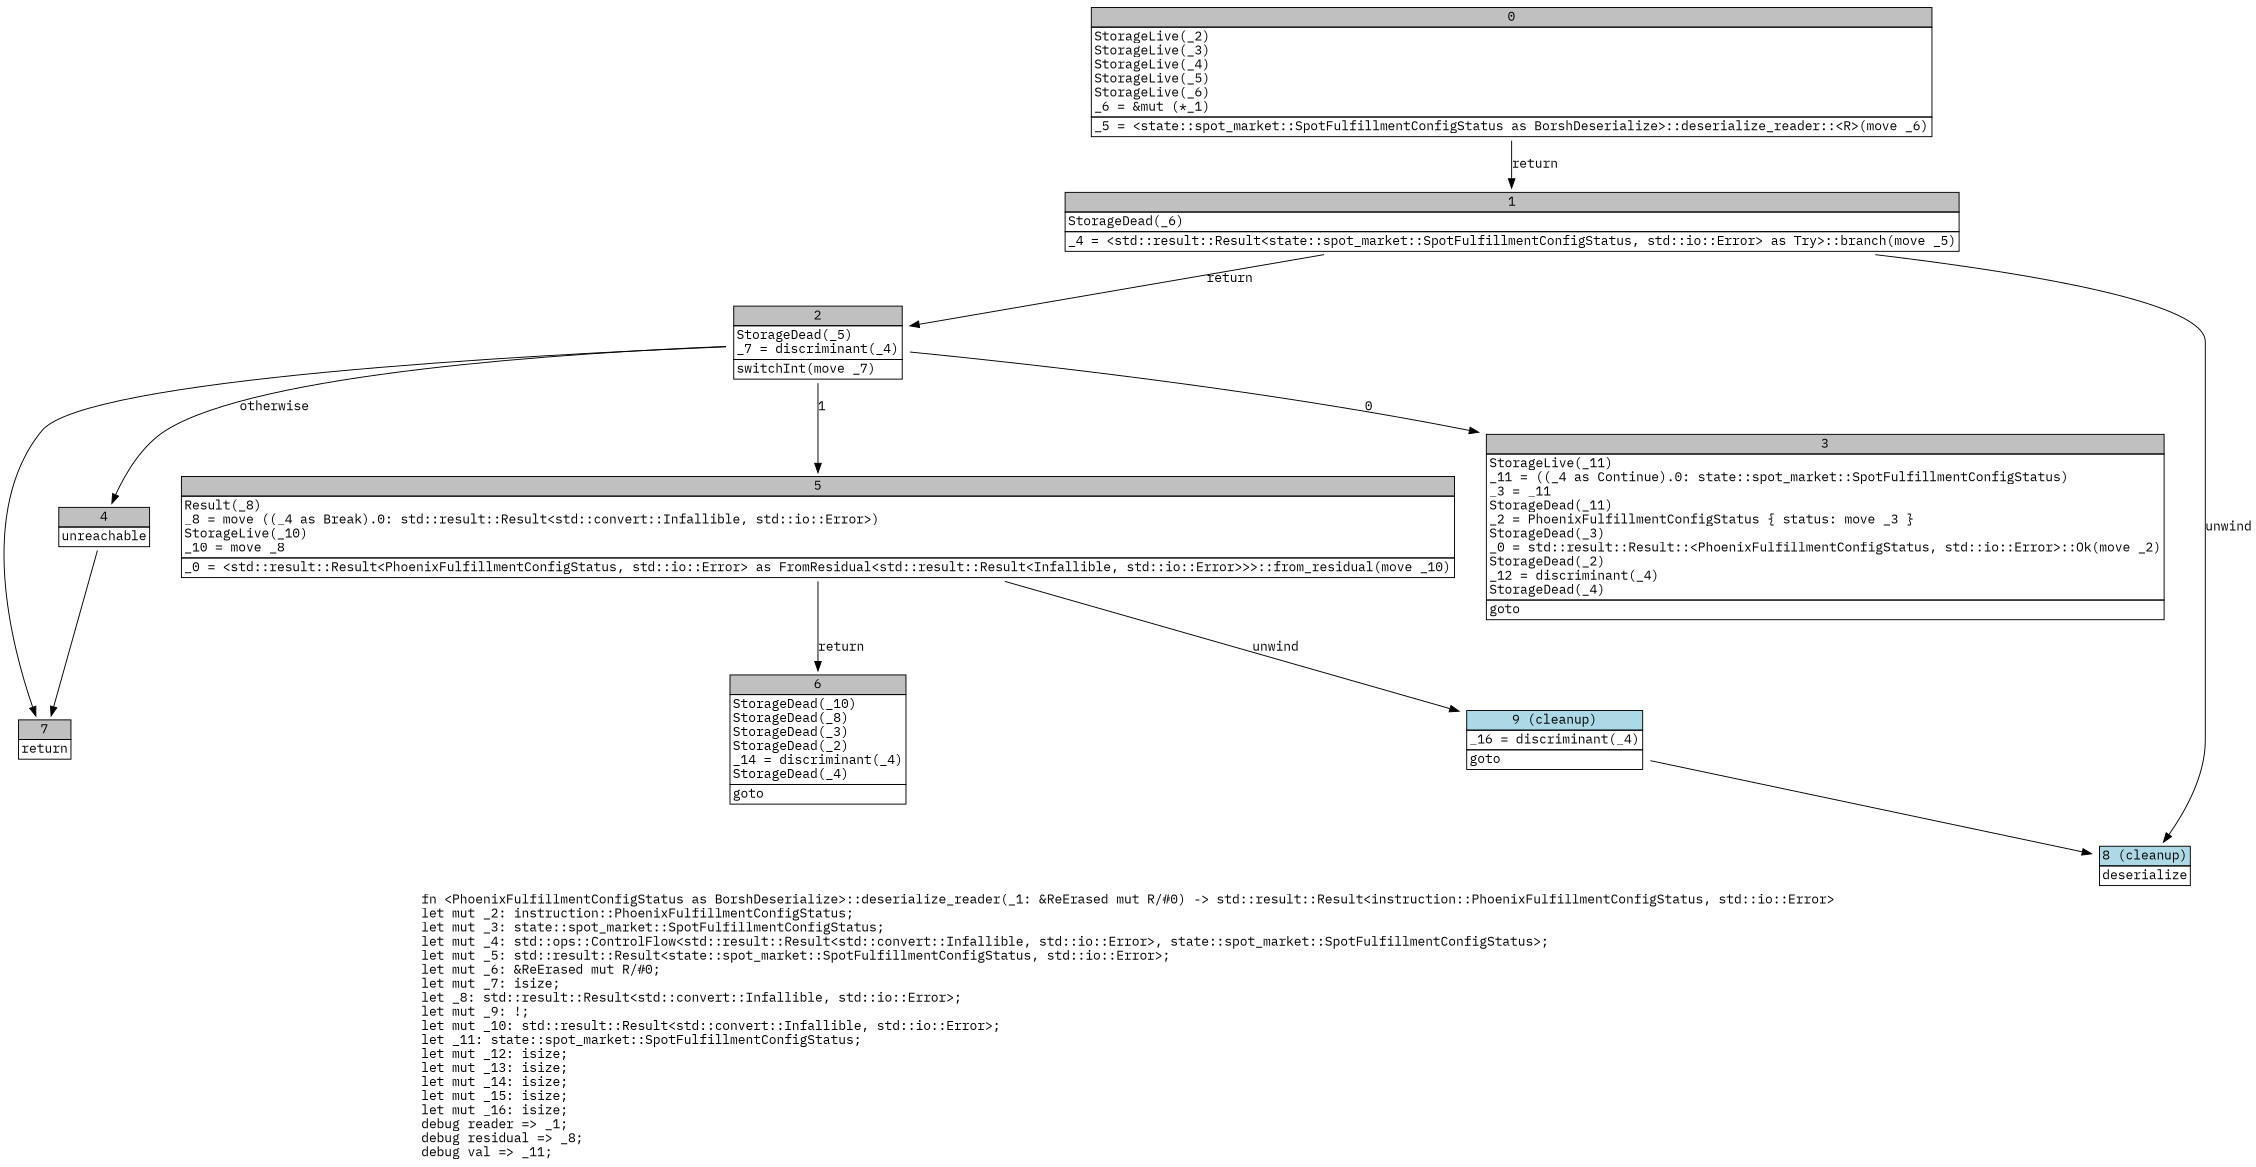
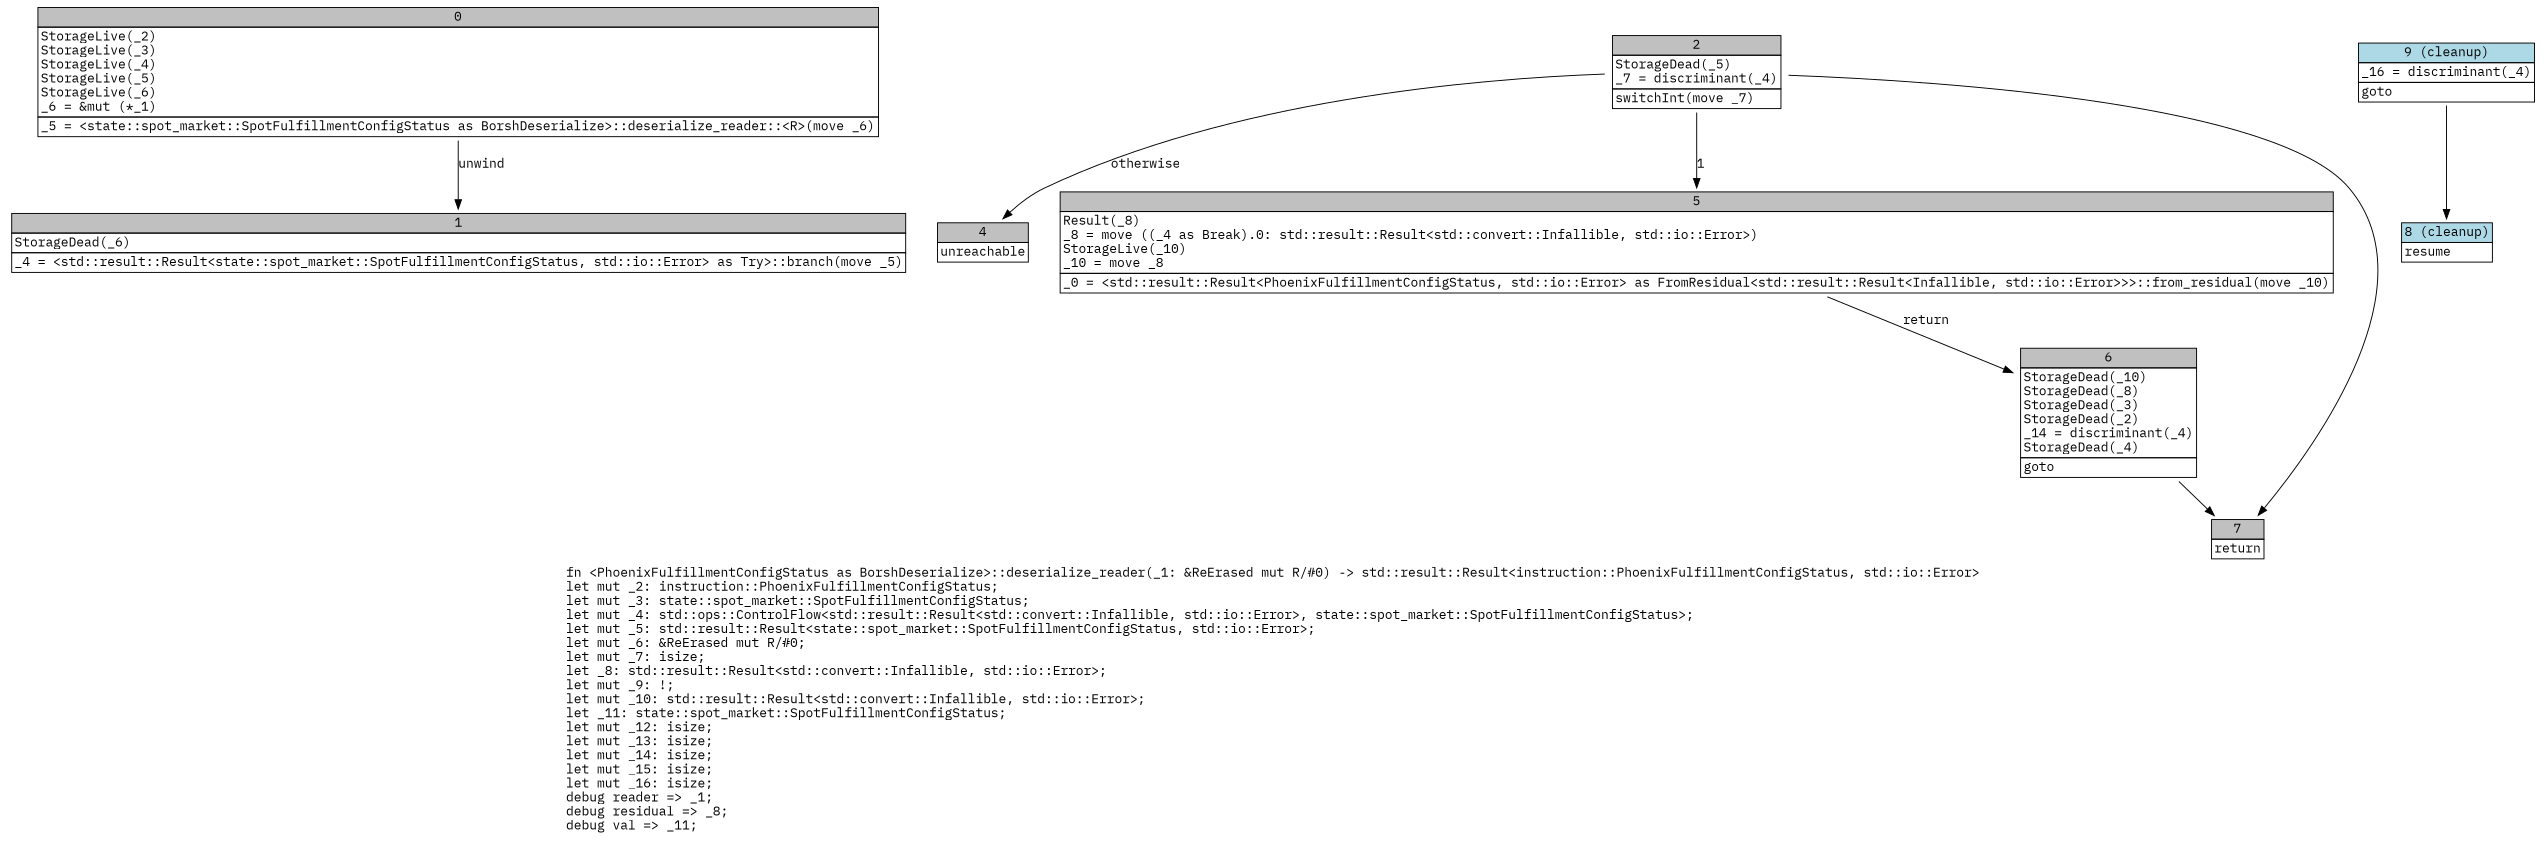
(1535, 164) -> (482, 164)
(1122, 289) -> none
(2205, 418) -> none
(1825, 527) -> none
(76, 629) -> (2193, 495)
(1227, 645) -> none
(2145, 875) -> (2428, 252)
